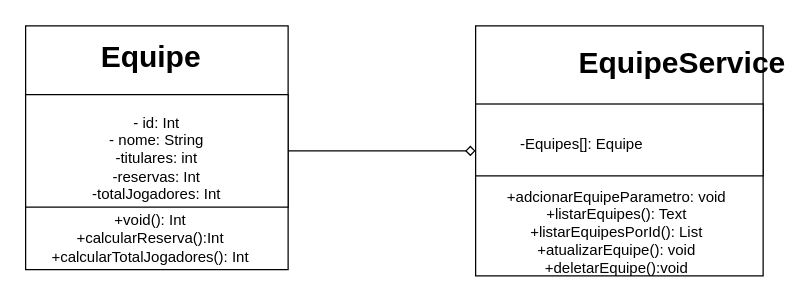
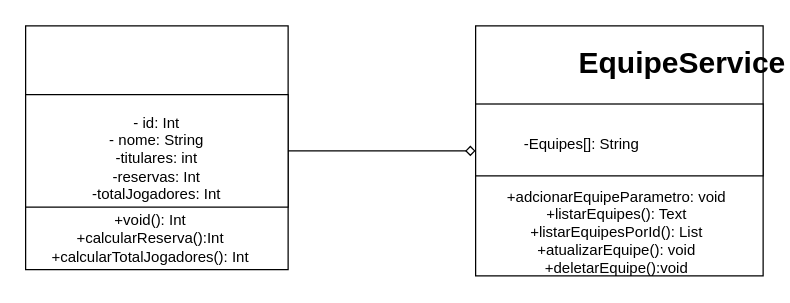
(151, 57) -> none
(582, 144) -> (582, 144)
